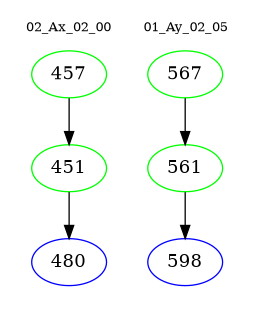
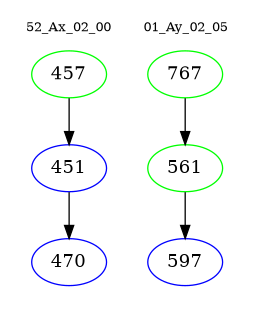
(69, 28) -> (69, 28)
(185, 74) -> (185, 74)
(69, 168) -> (69, 168)
(69, 262) -> (69, 262)
(185, 262) -> (185, 262)
